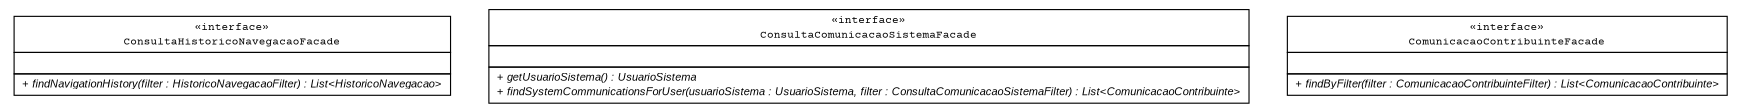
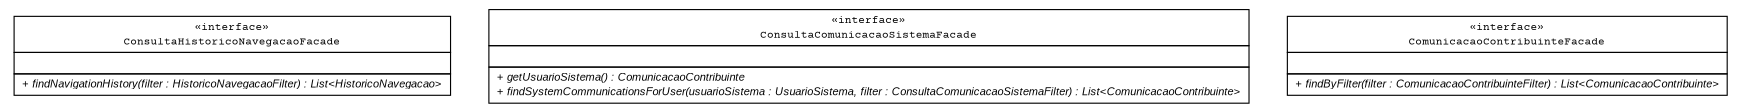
(597, 77) -> (621, 77)
